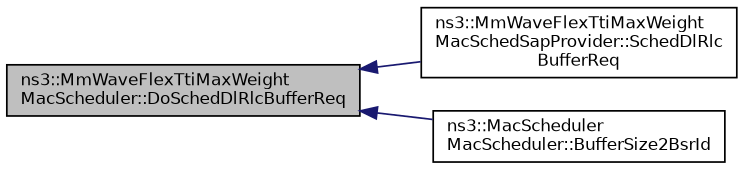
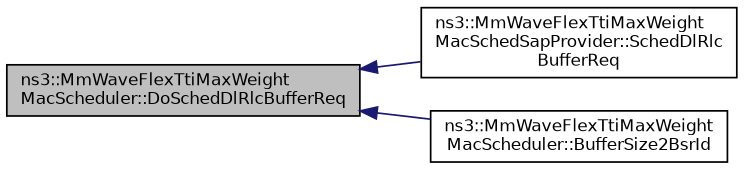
(579, 136) -> (579, 136)
